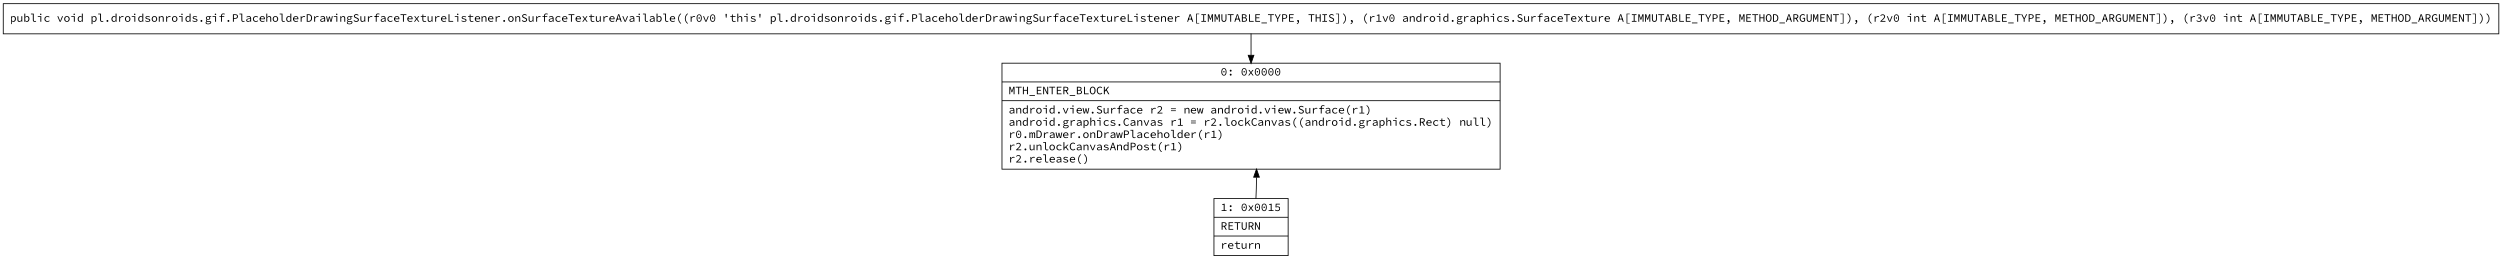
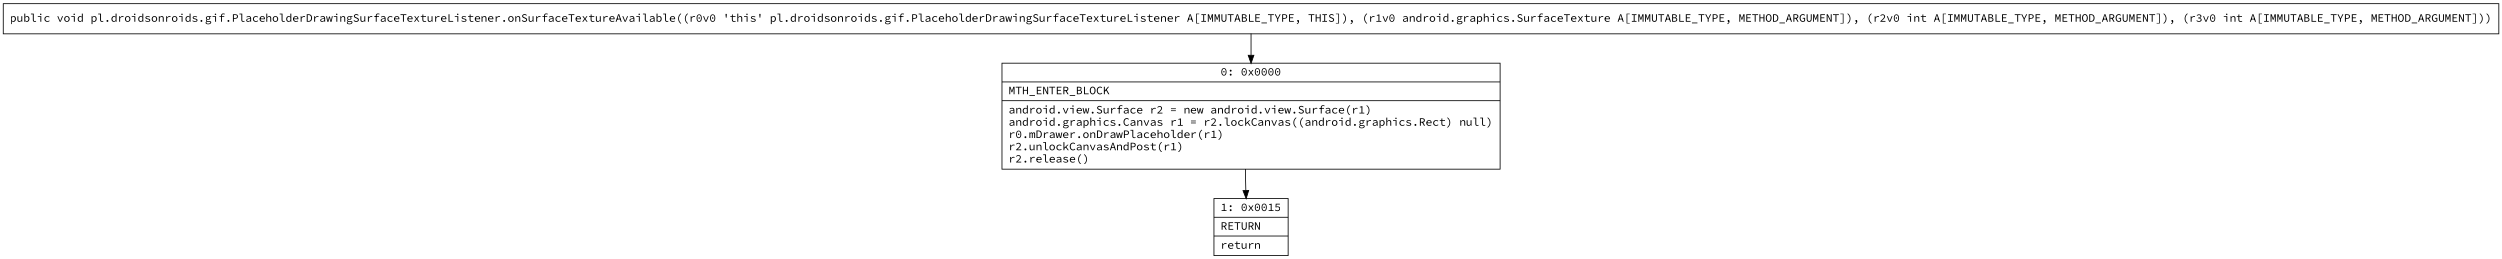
(1256, 188) -> (1246, 180)
